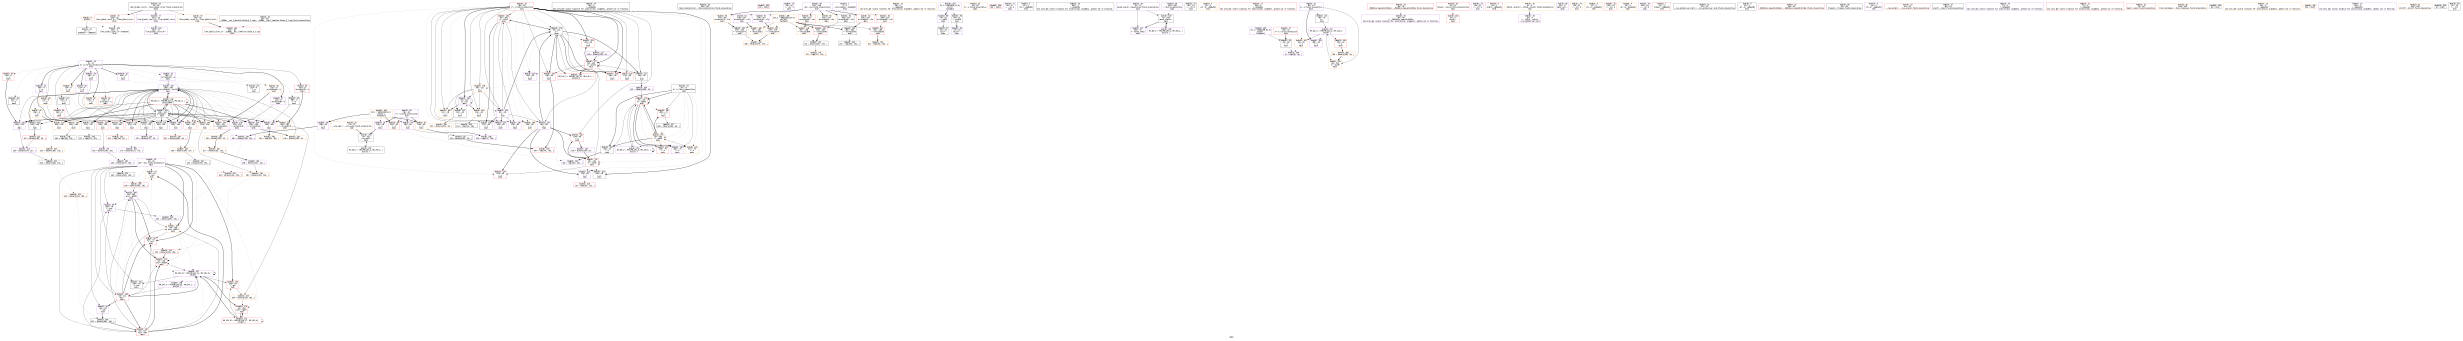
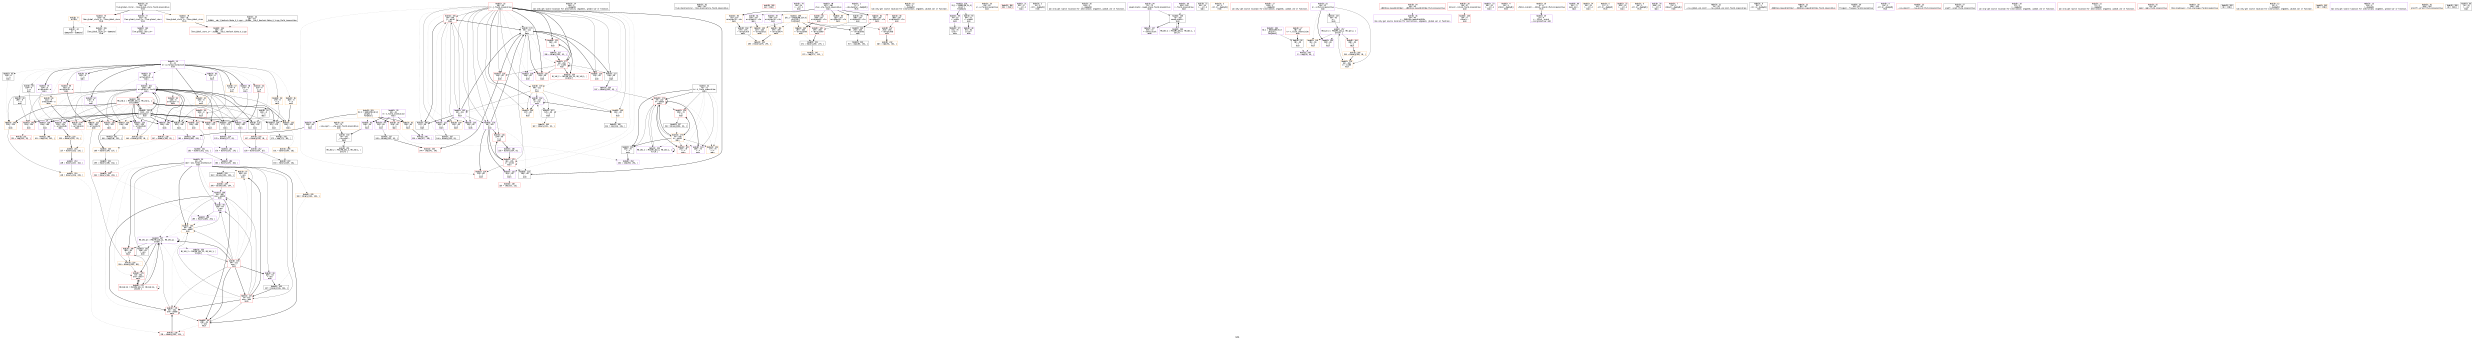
none -> (447, 138)
(162, 235) -> (210, 224)
